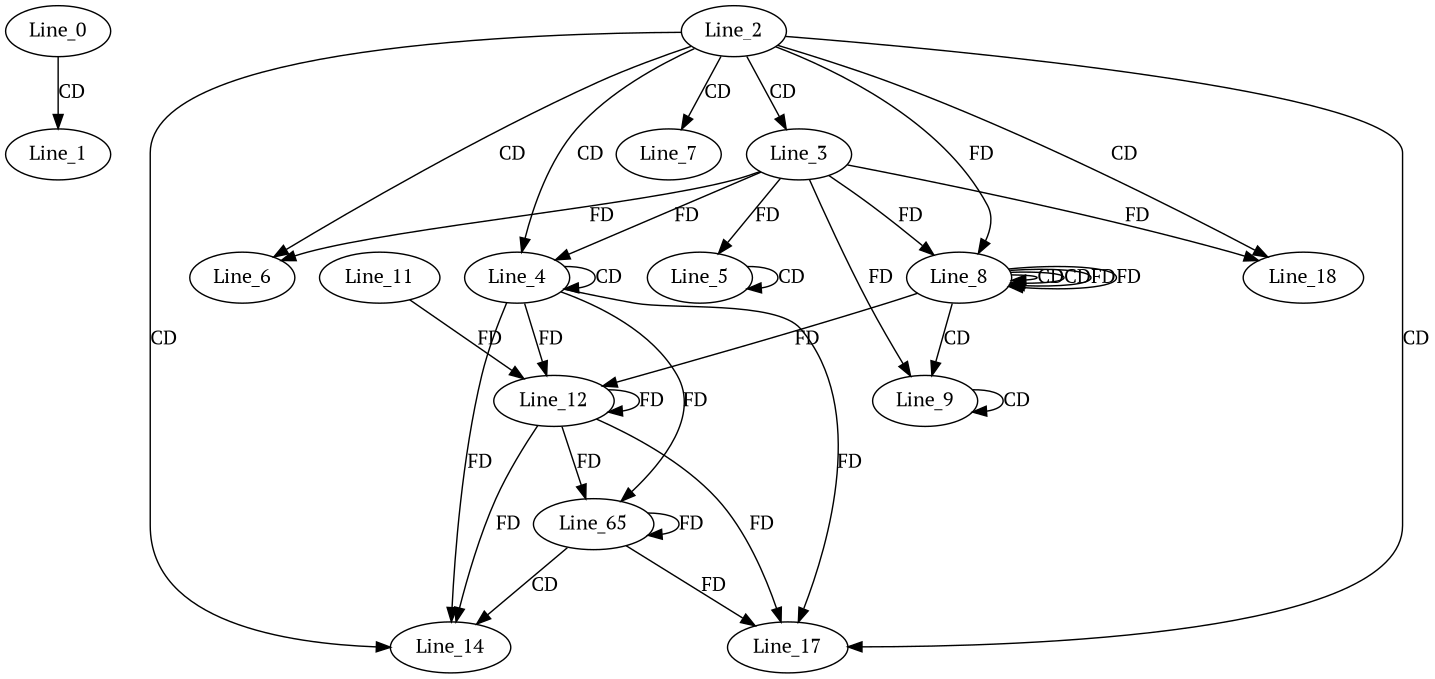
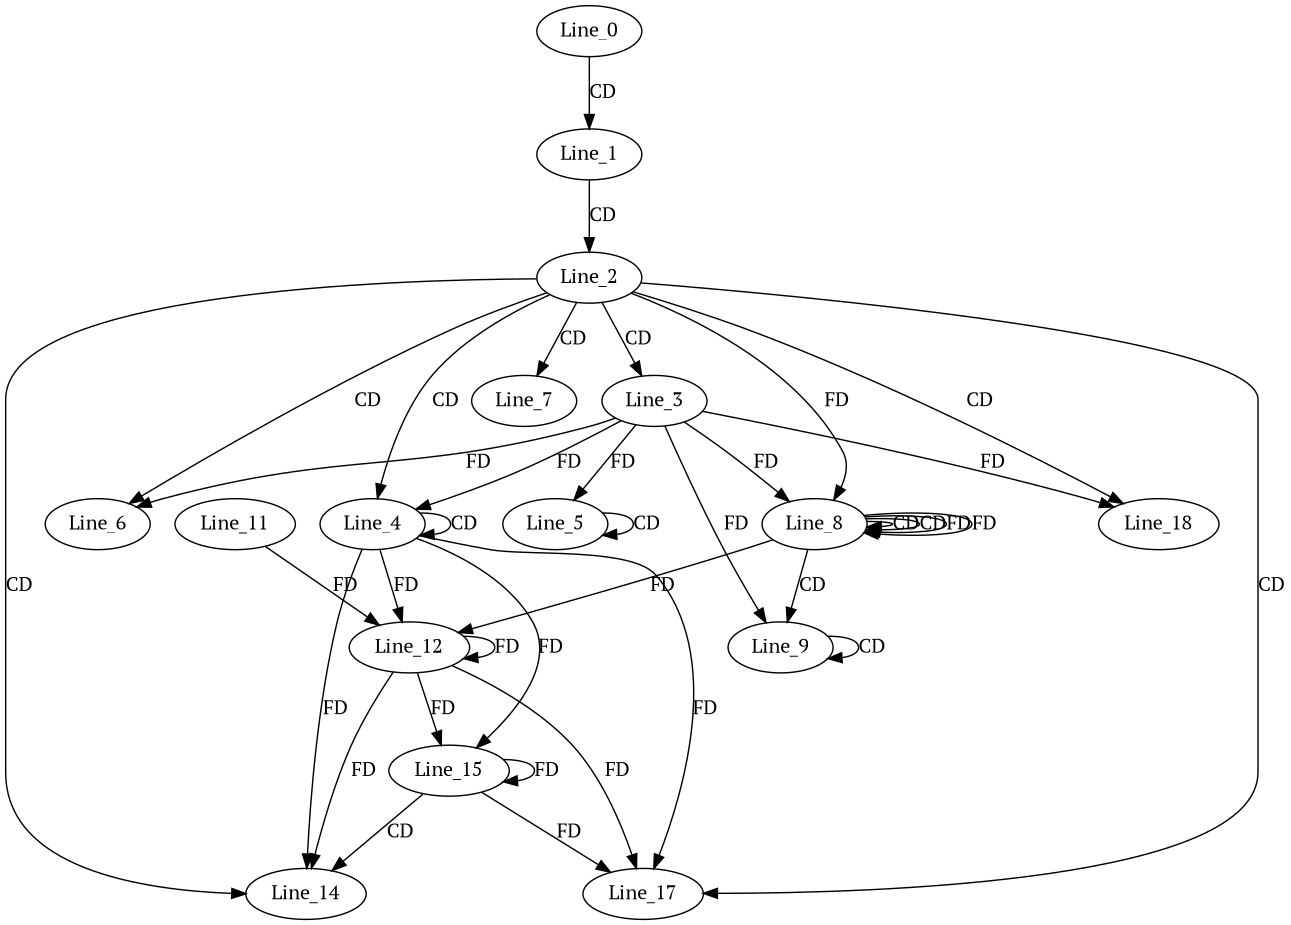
none -> (589, 209)
(594, 524) -> (449, 771)
